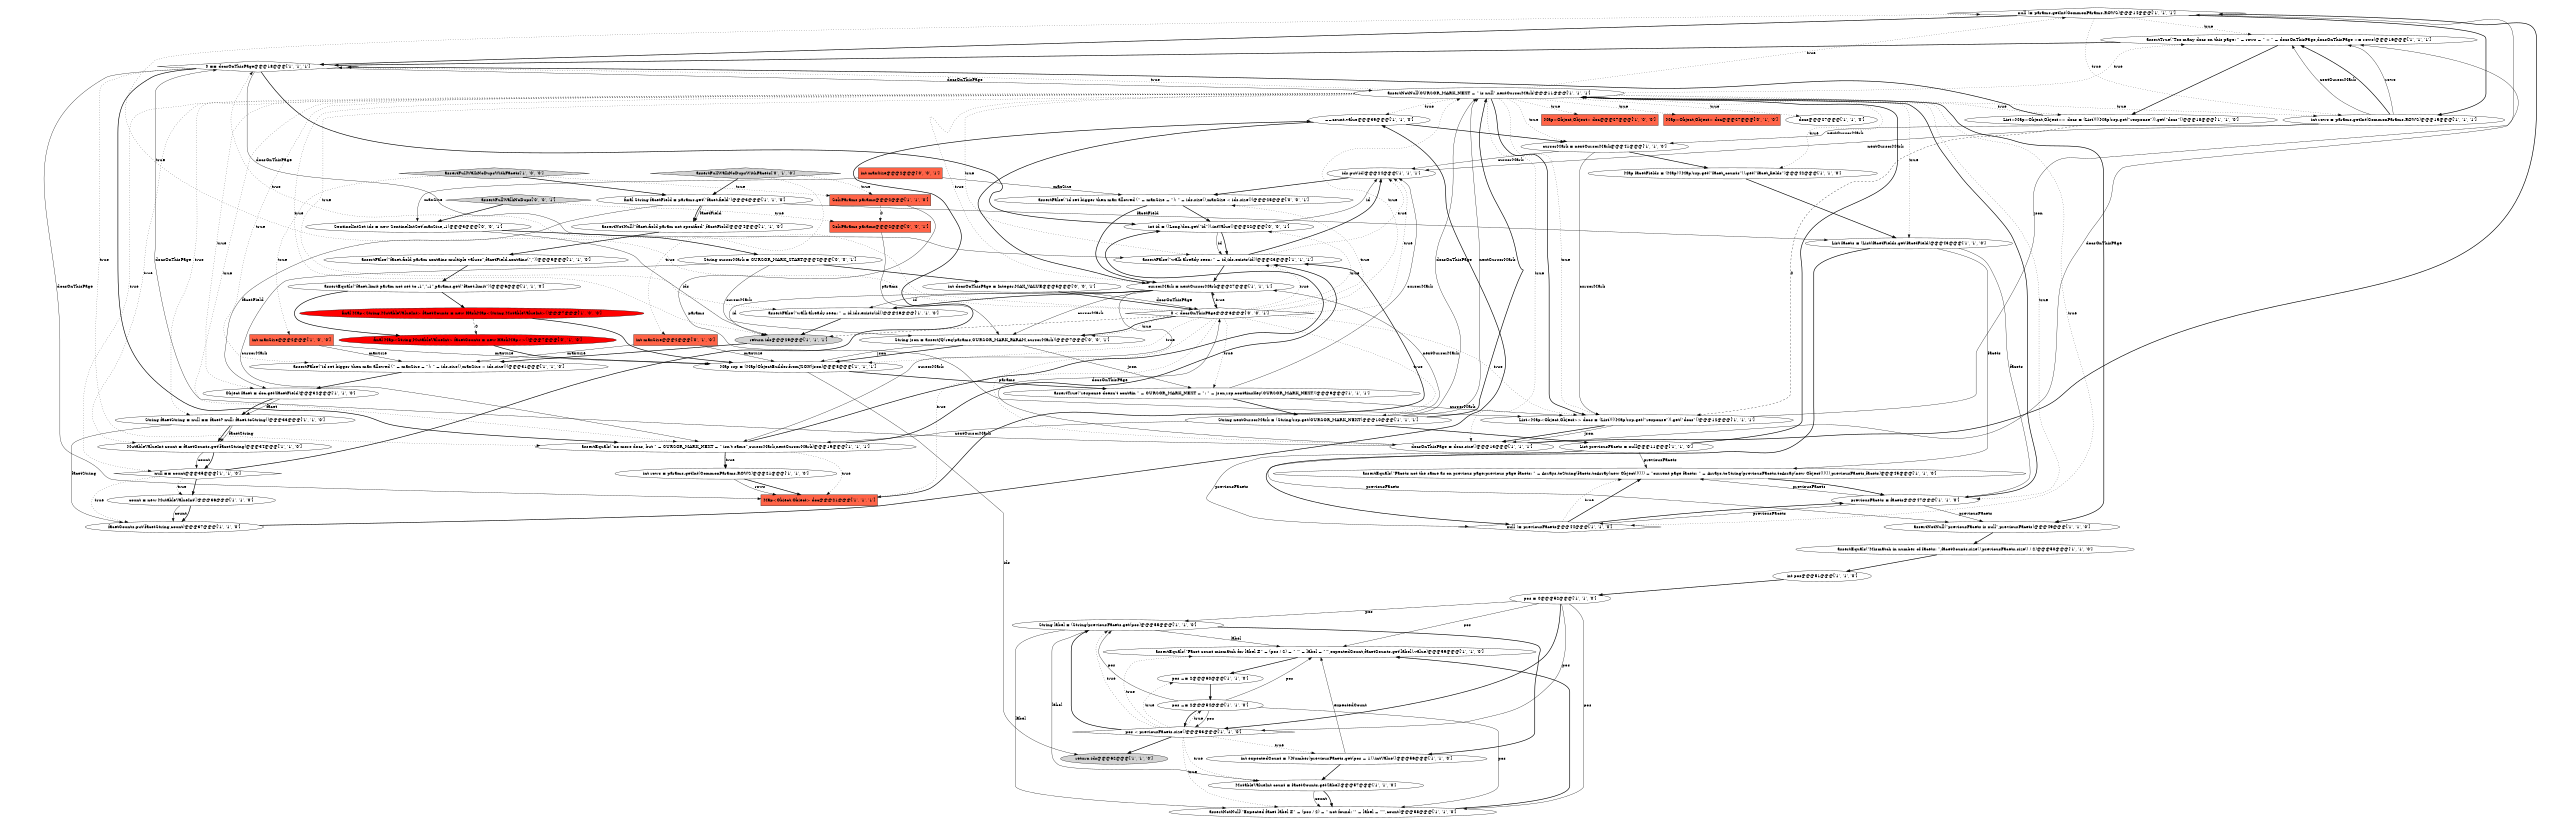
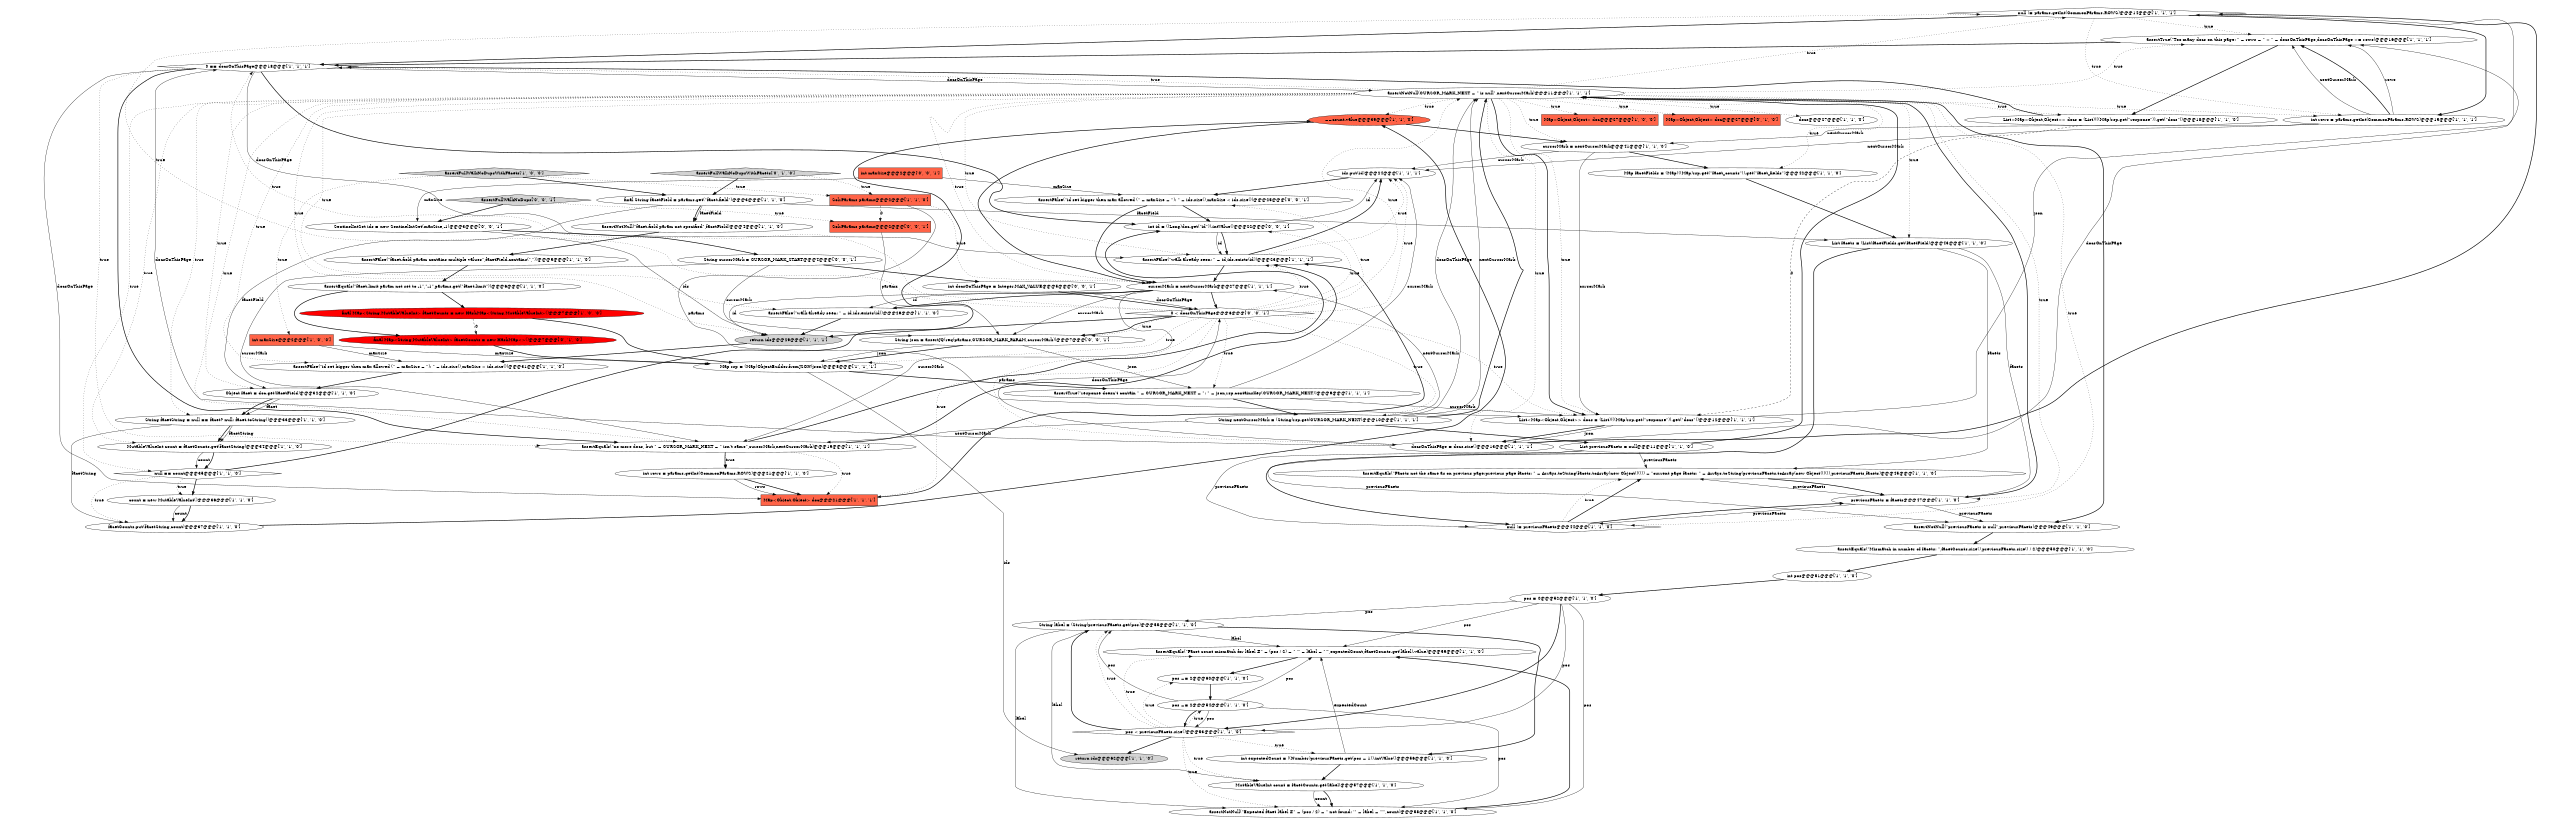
(1369, 120) -> (1369, 120)
(1216, 302) -> (1015, 279)
(1002, 325) -> (1002, 325)
(676, 340) -> none
